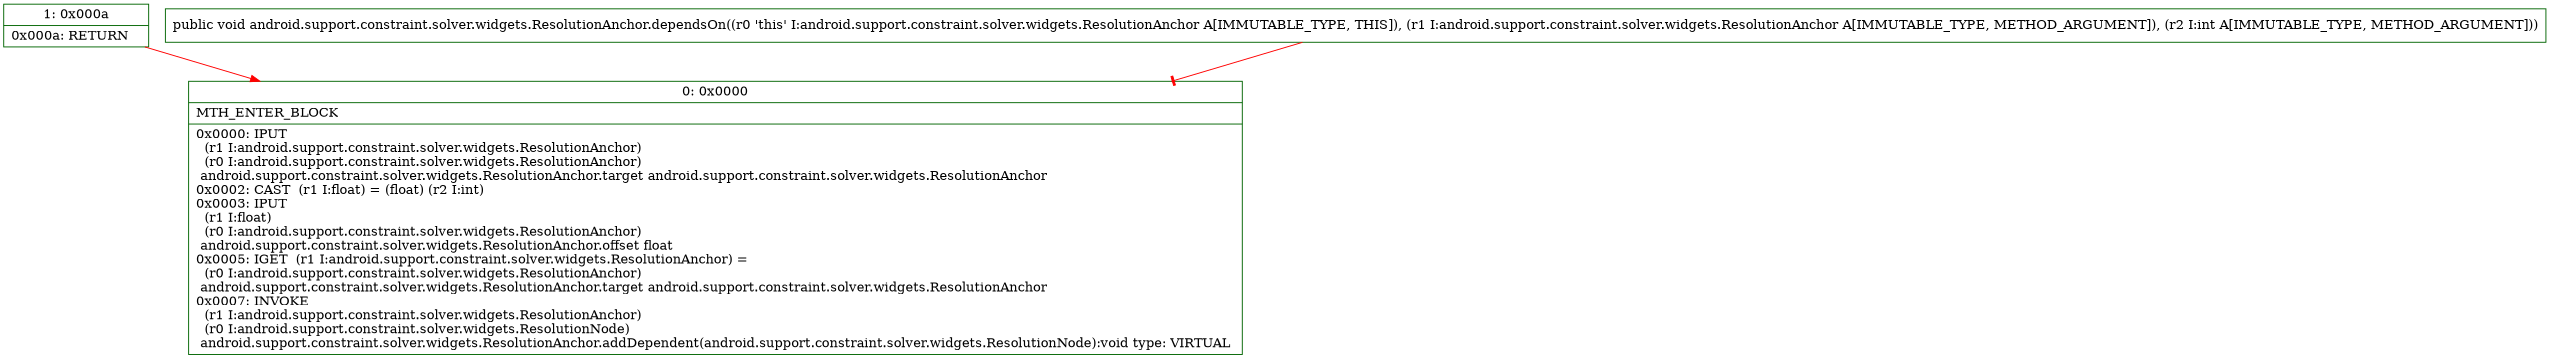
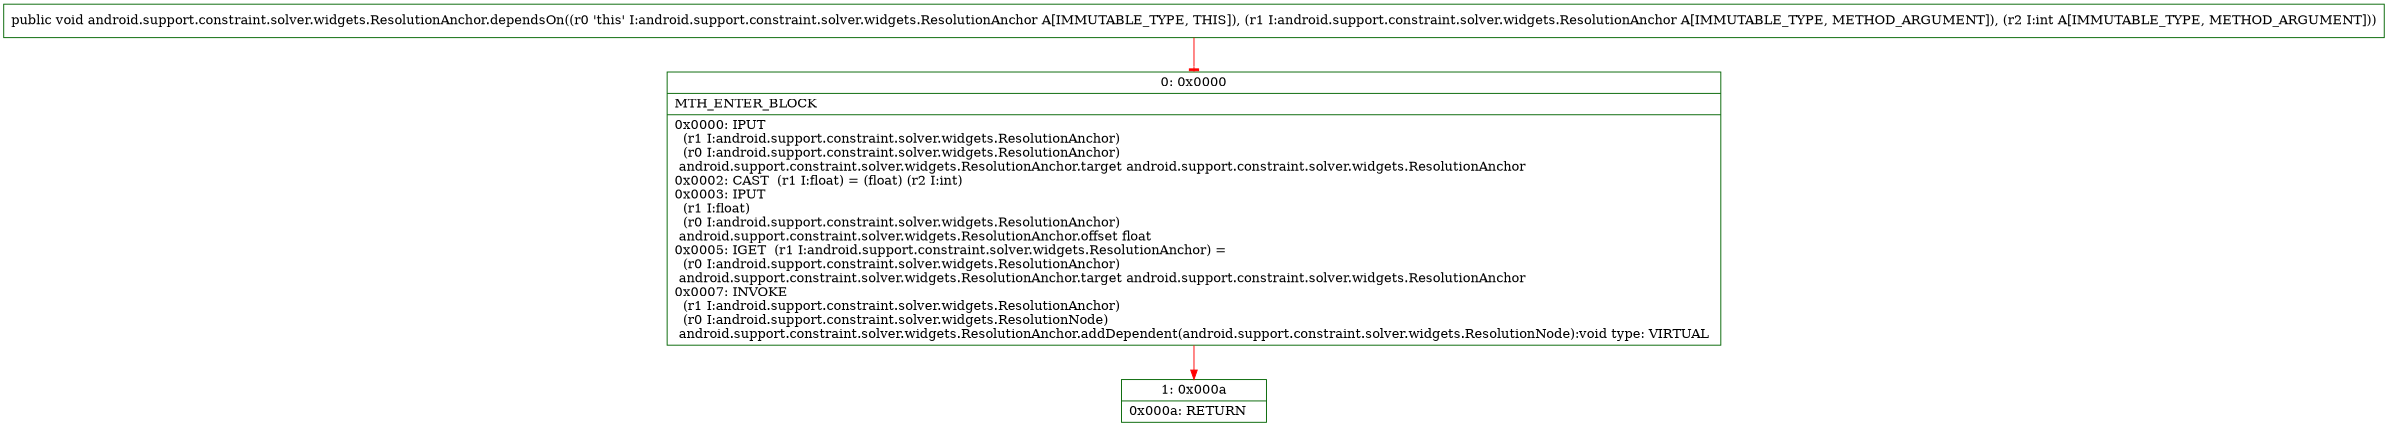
(198, 63) -> (1194, 358)
